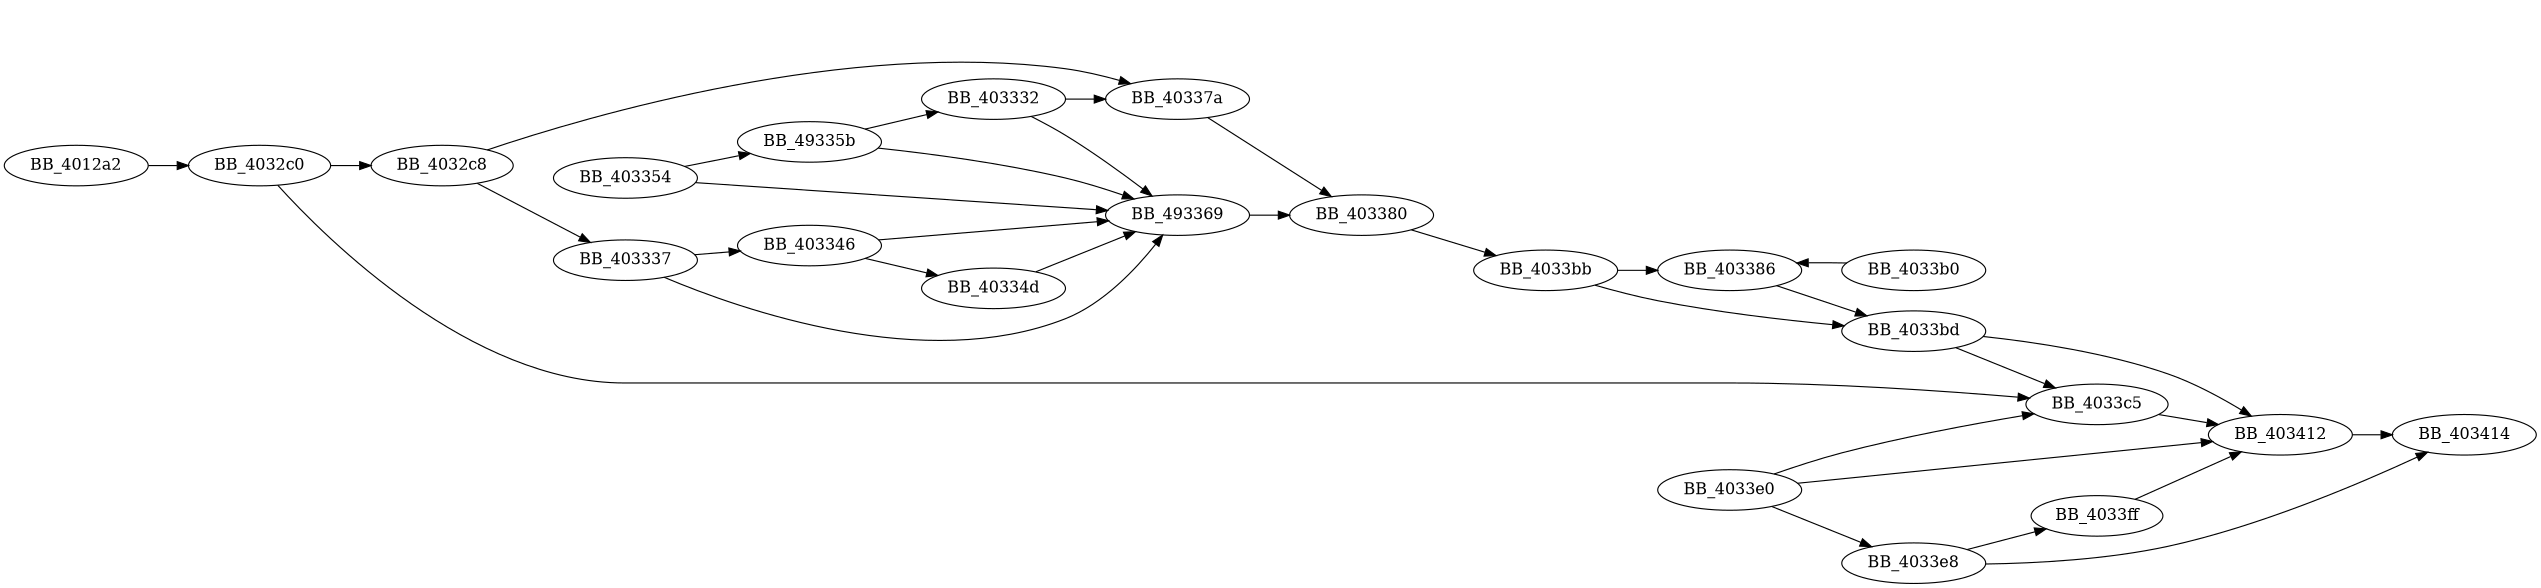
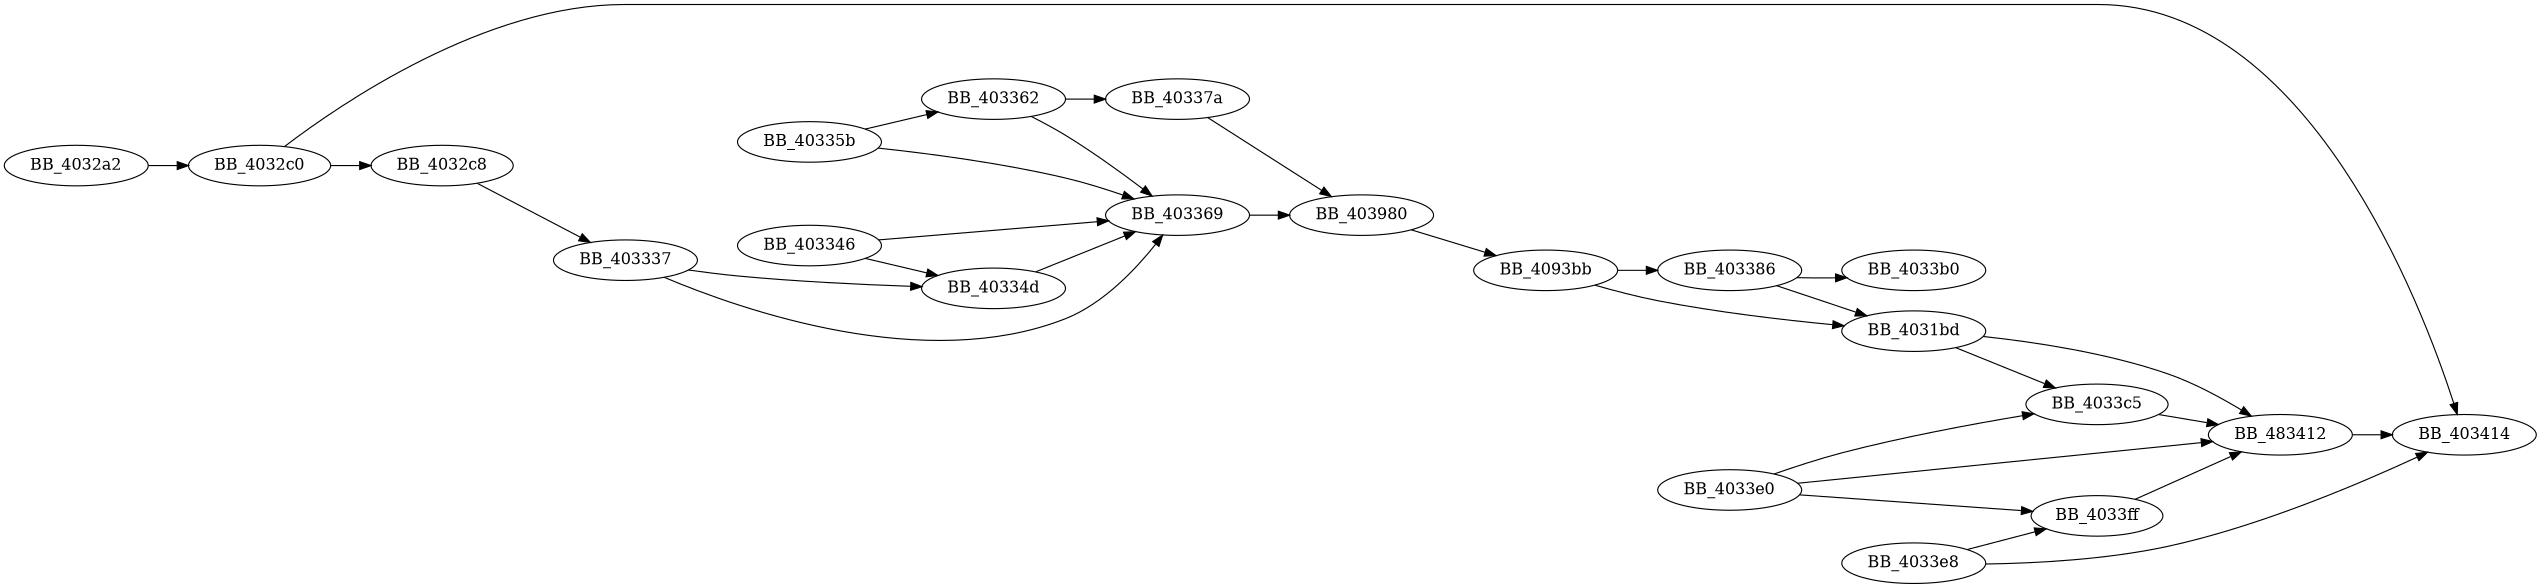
(800, 75) -> none
(994, 99) -> (994, 99)
(809, 142) -> (809, 142)
(76, 166) -> (76, 166)
(625, 178) -> none
(1178, 215) -> (1178, 215)
(1362, 215) -> (1362, 215)
(712, 253) -> (799, 281)
(1828, 263) -> (1816, 278)
(1546, 270) -> (1546, 270)
(1914, 331) -> (1914, 331)
(1117, 383) -> (1458, 5)
(2280, 435) -> (2280, 435)
(1817, 525) -> (1910, 503)
